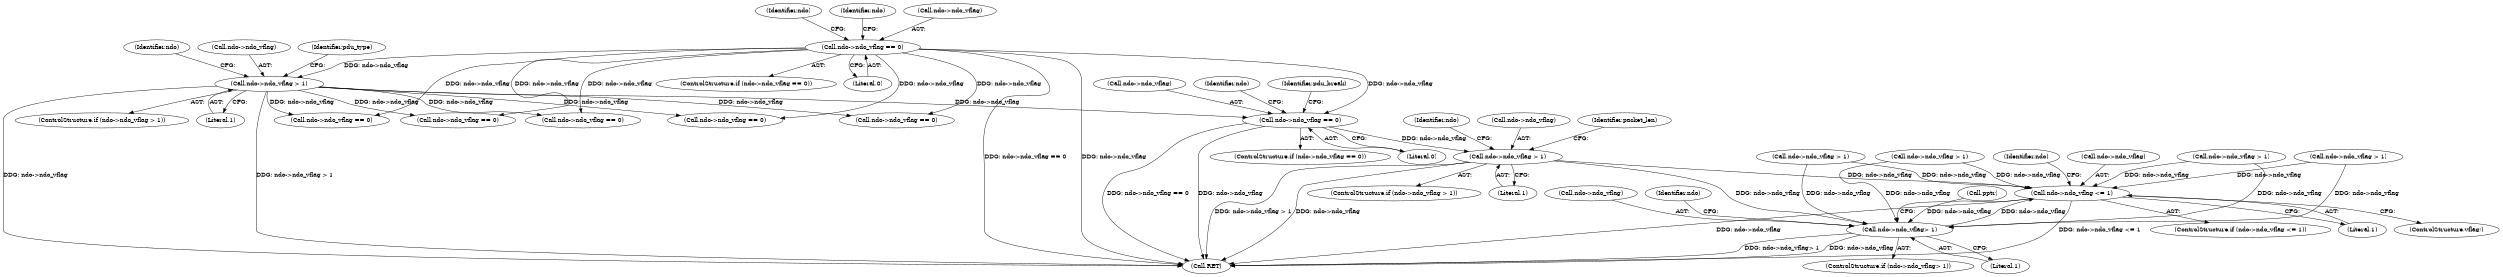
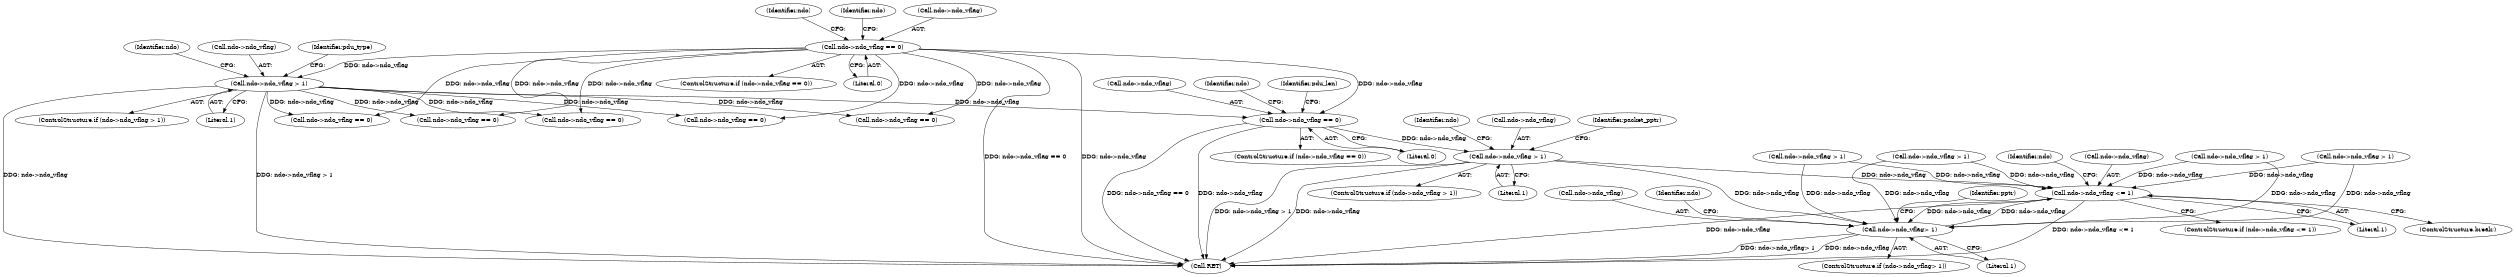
(1314, 84) -> (1309, 84)
(1625, 120) -> (1627, 120)
(1982, 193) -> (1993, 193)
(2174, 212) -> (2189, 212)
(2447, 230) -> (2458, 230)
